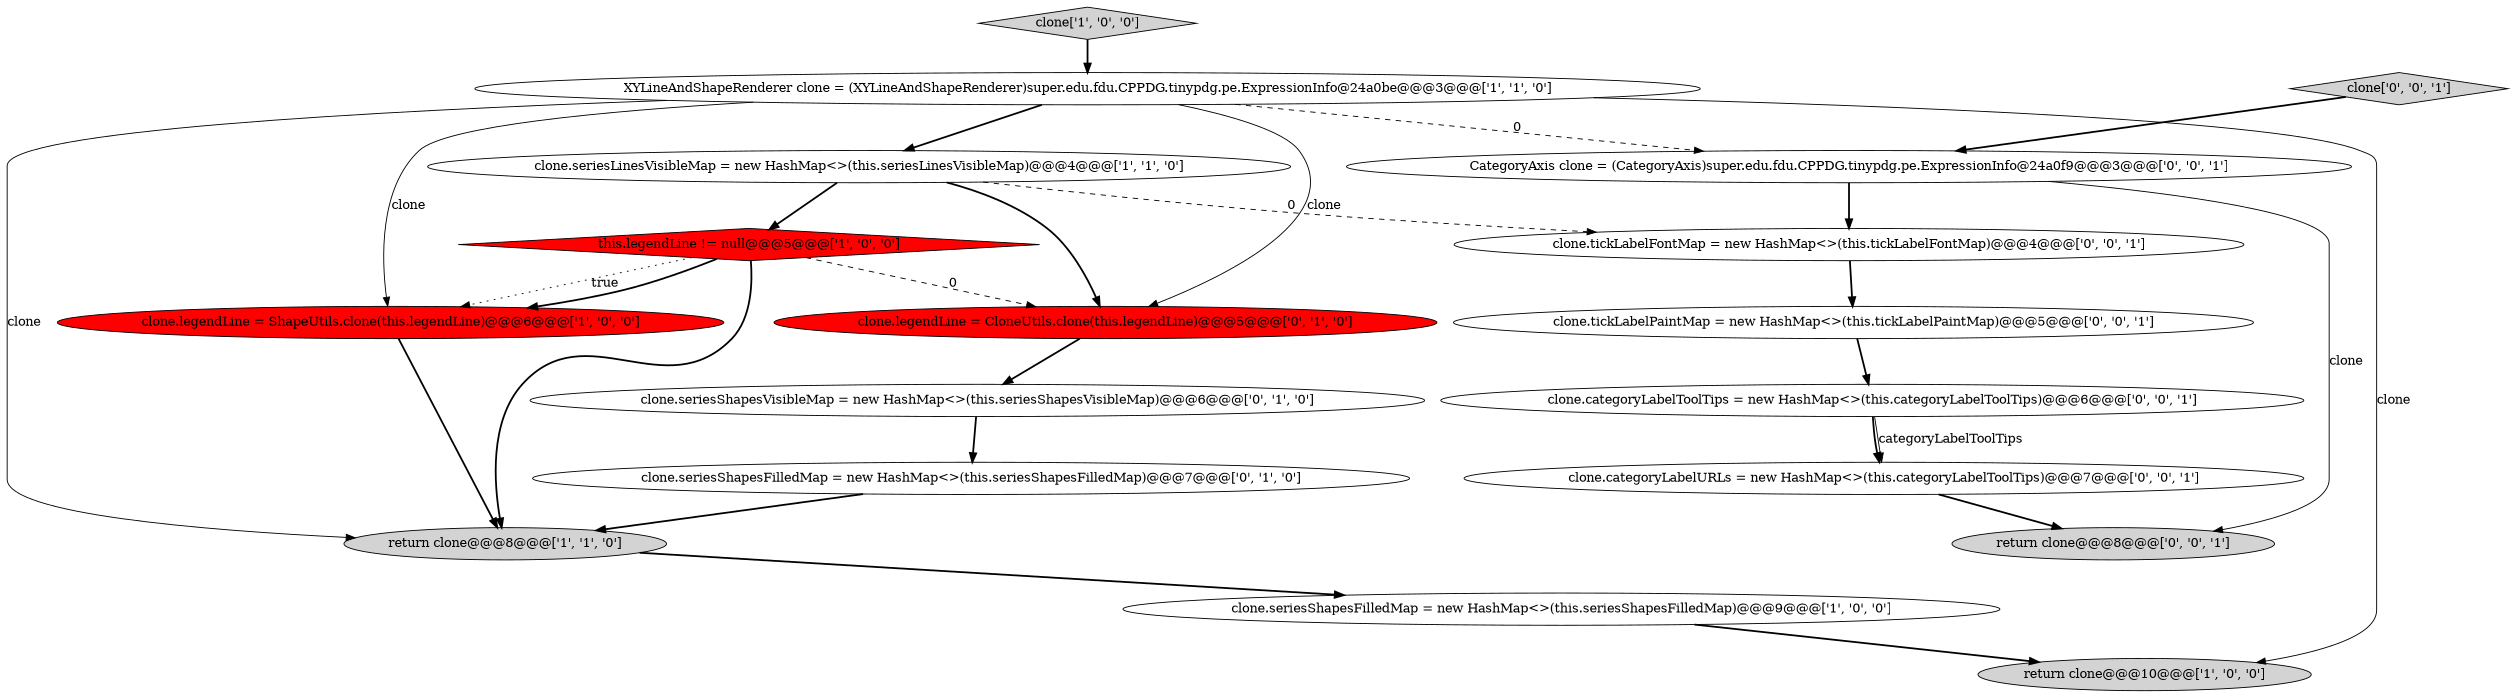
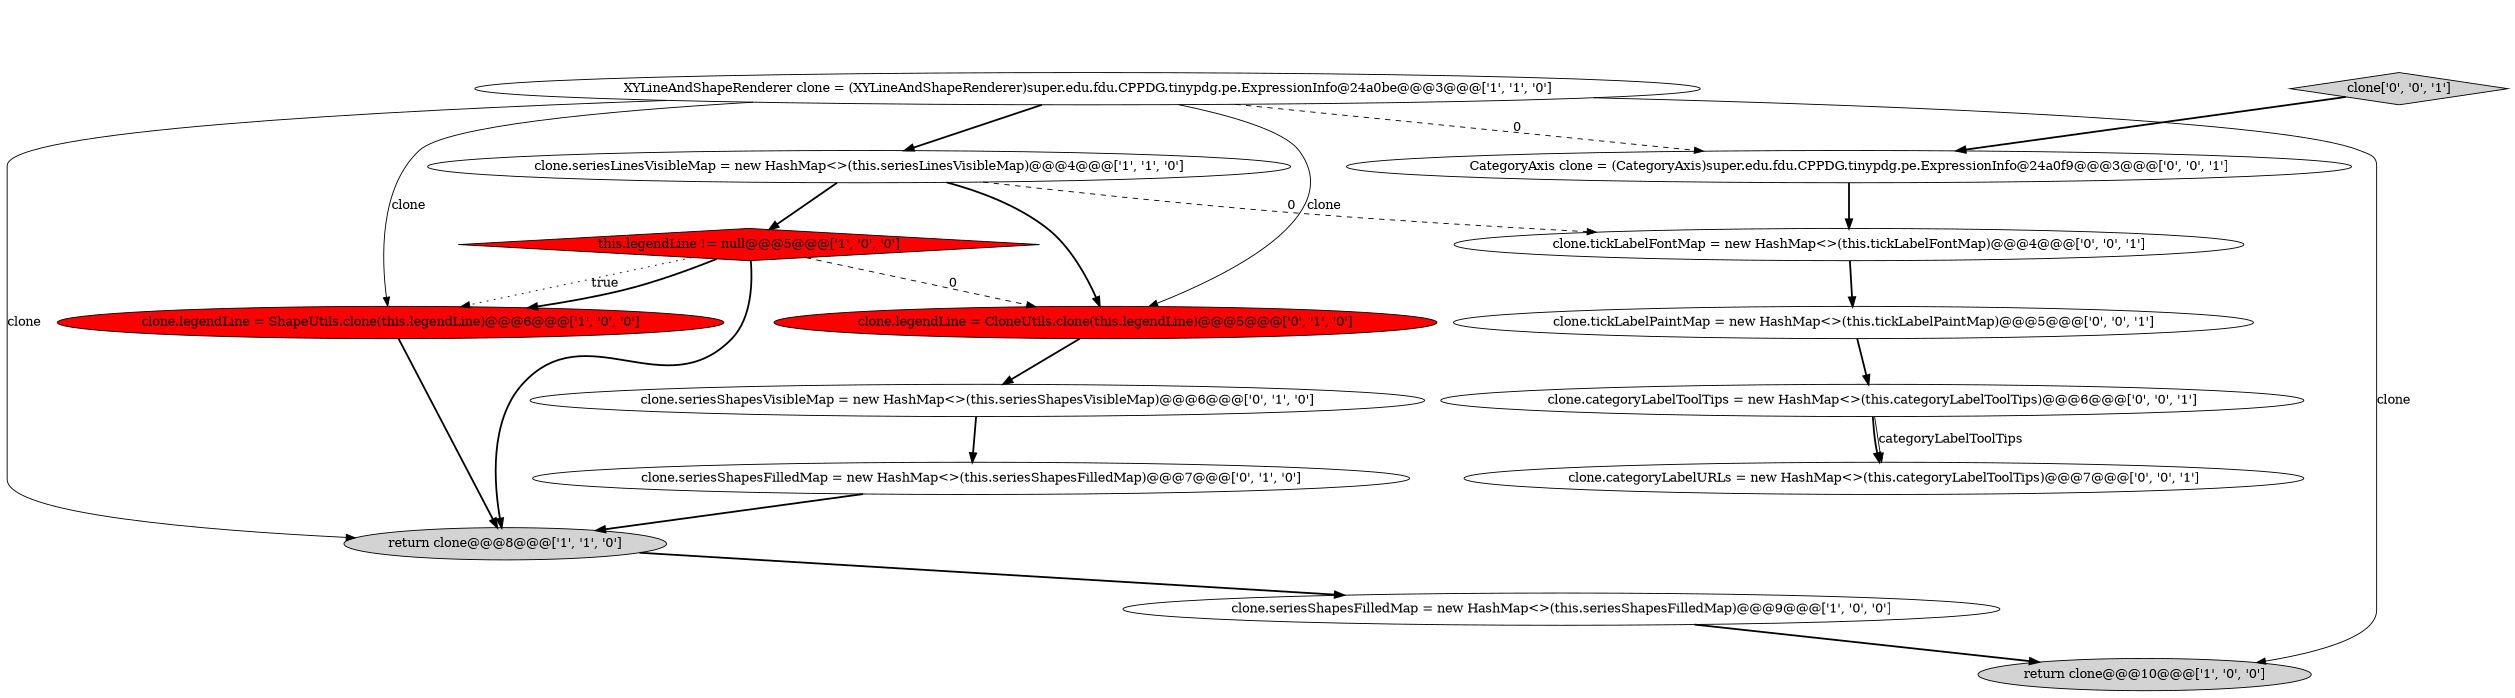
(1088, 23) -> none
(2113, 544) -> none
